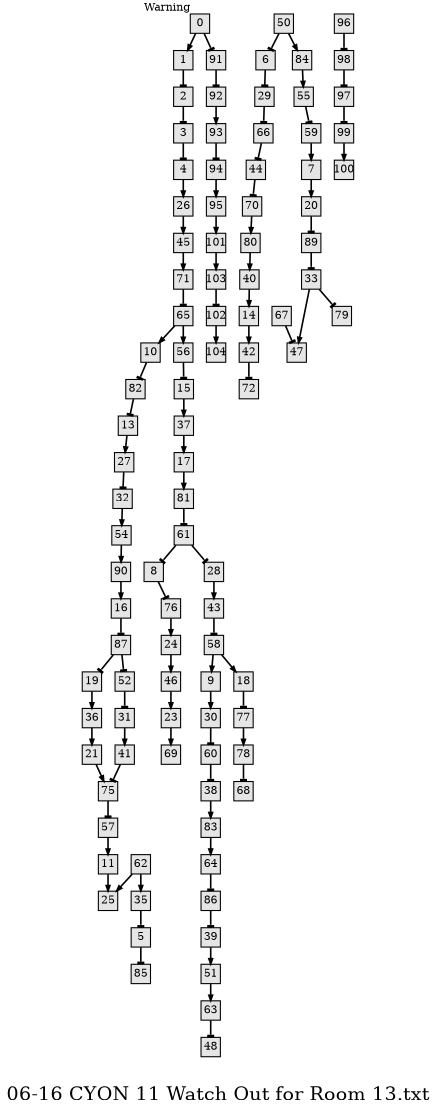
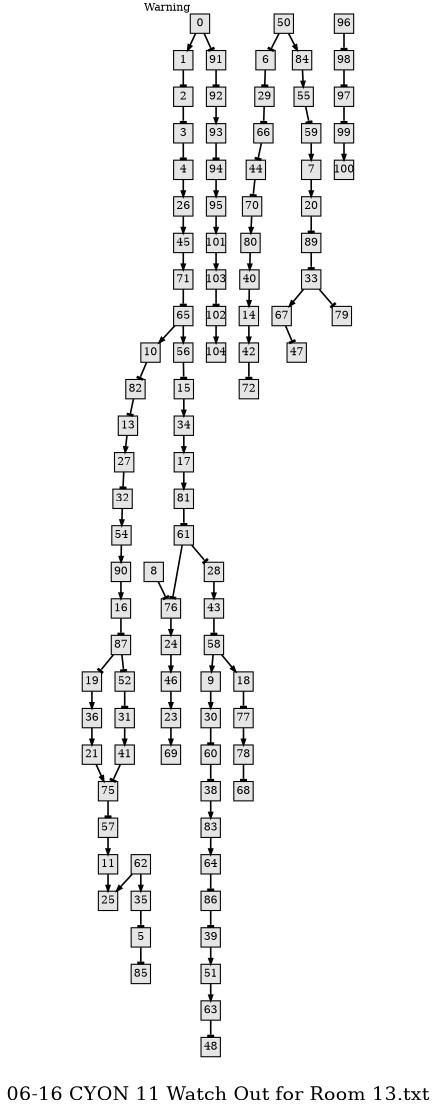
(304, 313) -> (298, 296)
(184, 426) -> (184, 426)
(170, 552) -> (178, 571)
